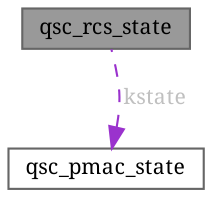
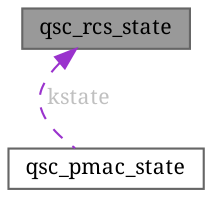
(119, 88) -> (41, 109)
